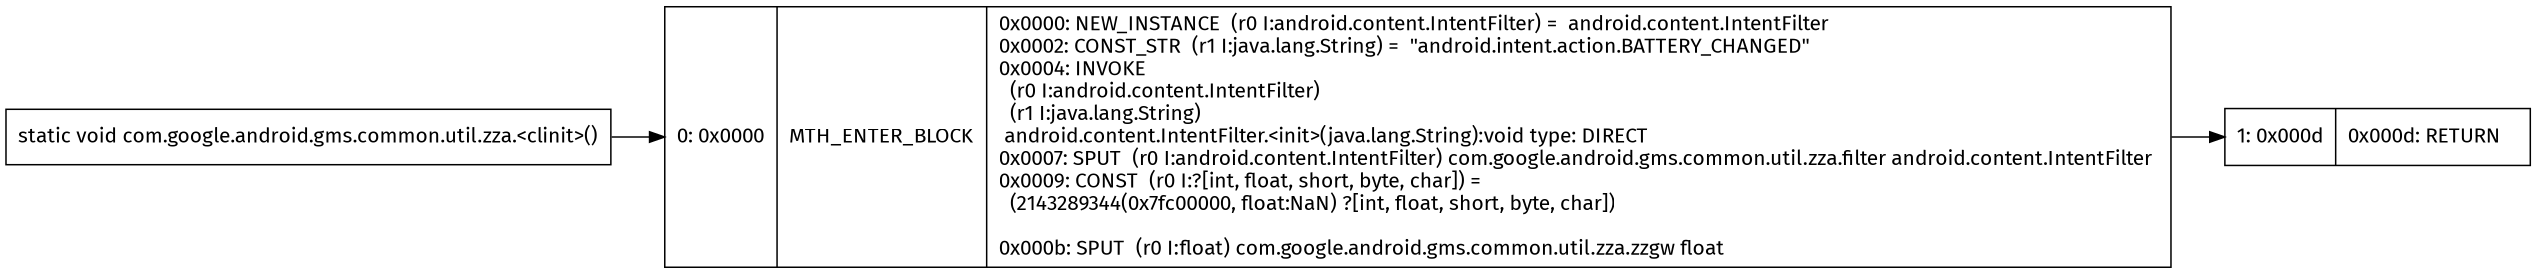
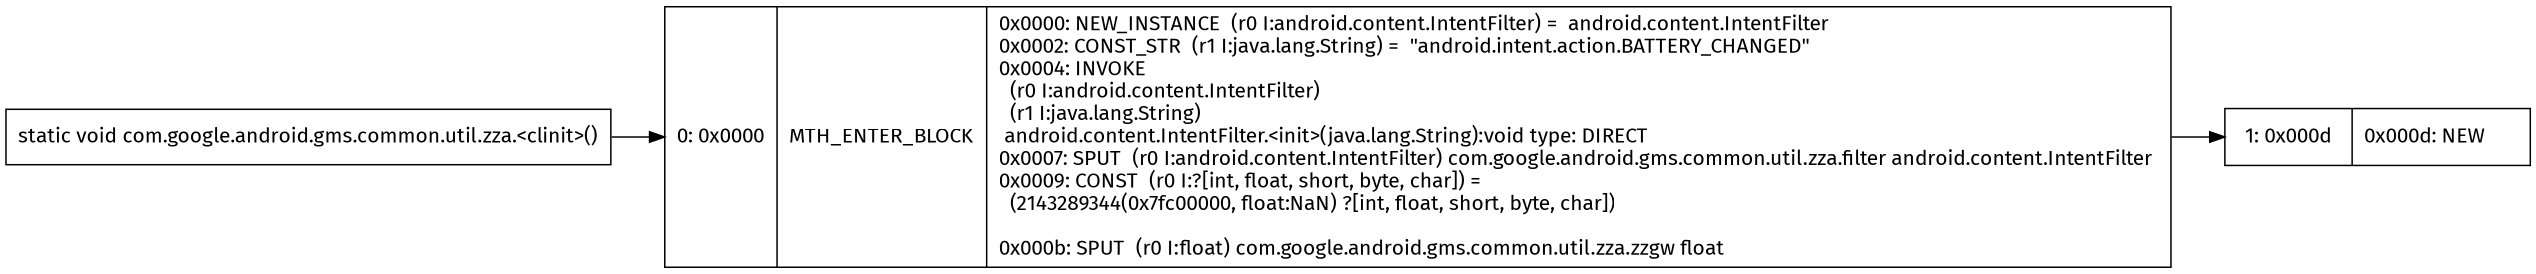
(2433, 136) -> (2433, 136)
